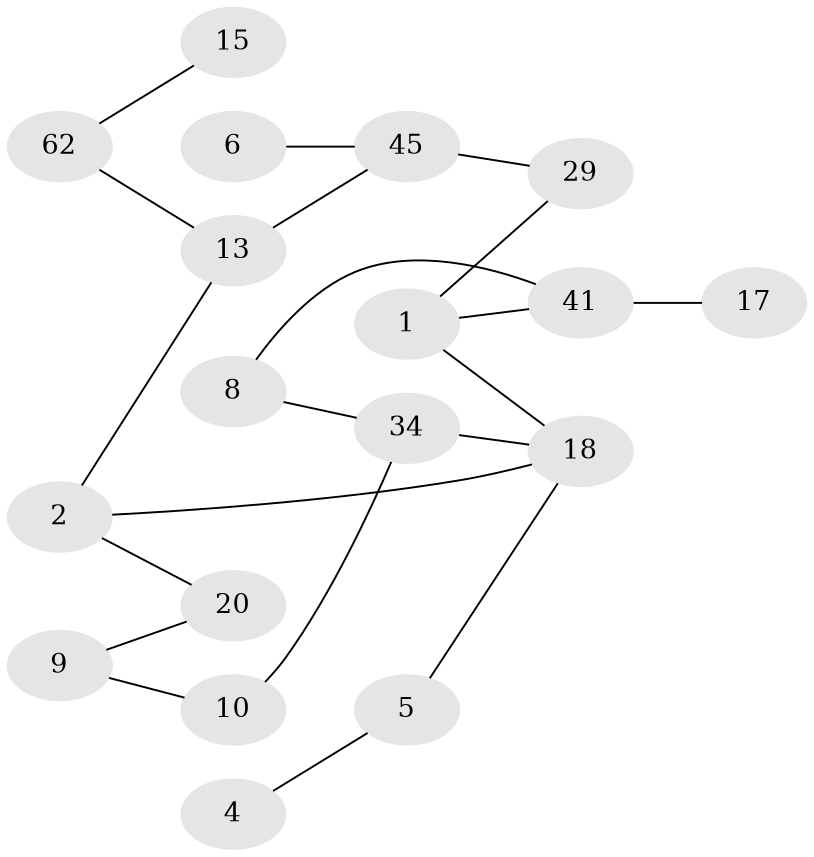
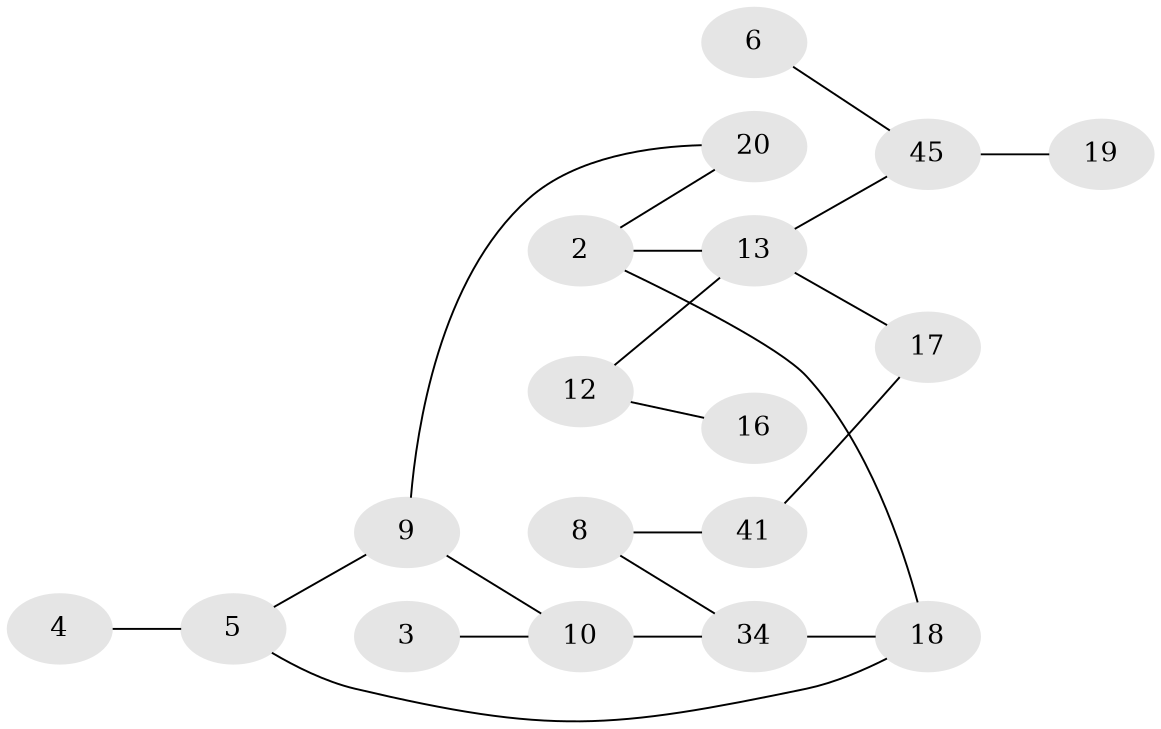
(233, 42) -> (754, 428)
(60, 147) -> (581, 392)
(581, 174) -> (1102, 154)
none -> (841, 299)
(407, 324) -> none
none -> (320, 581)
none -> (407, 637)
